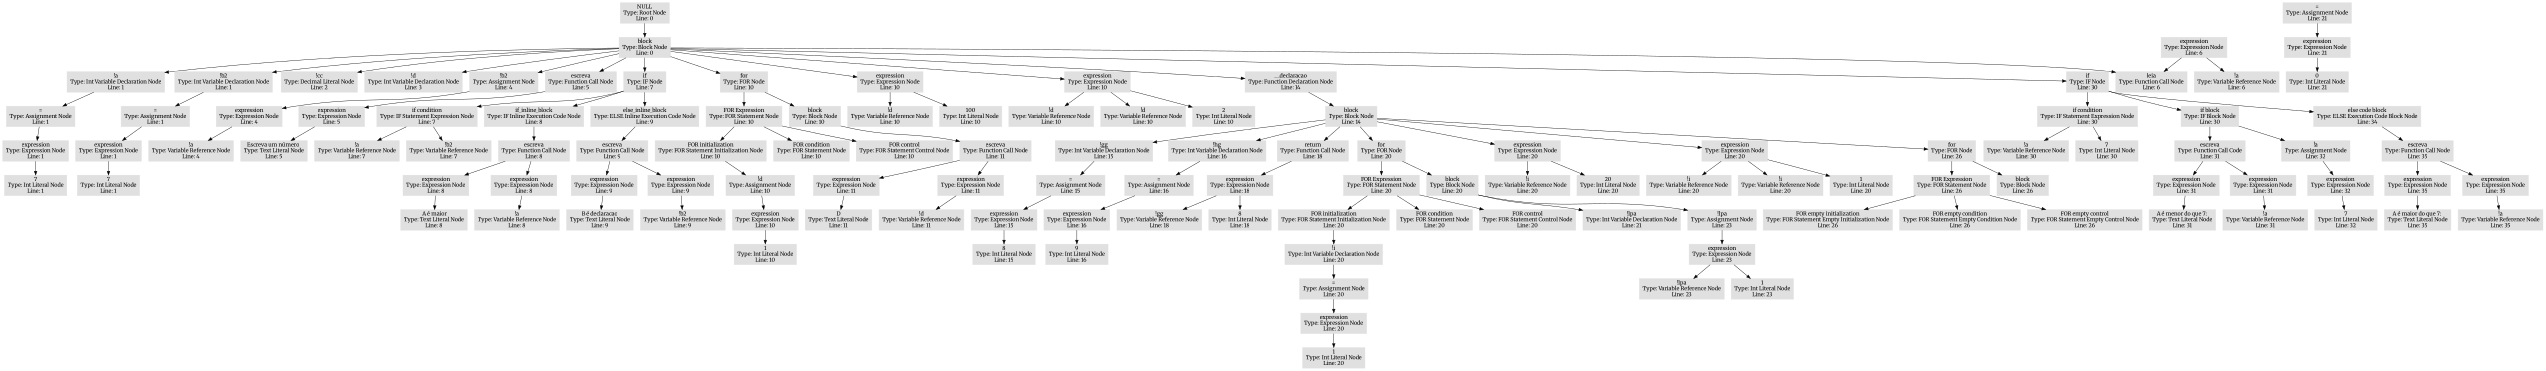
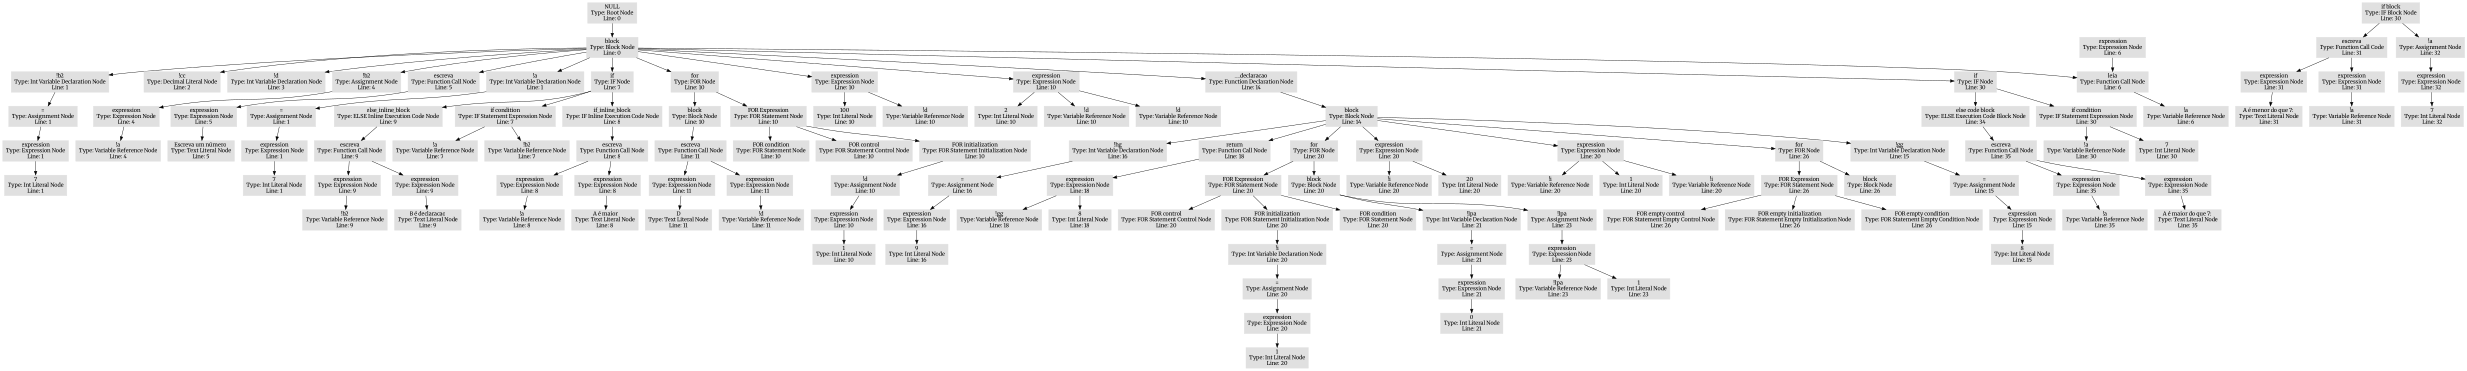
(2214, 63) -> (2148, 98)
(2143, 101) -> none
none -> (1472, 235)
